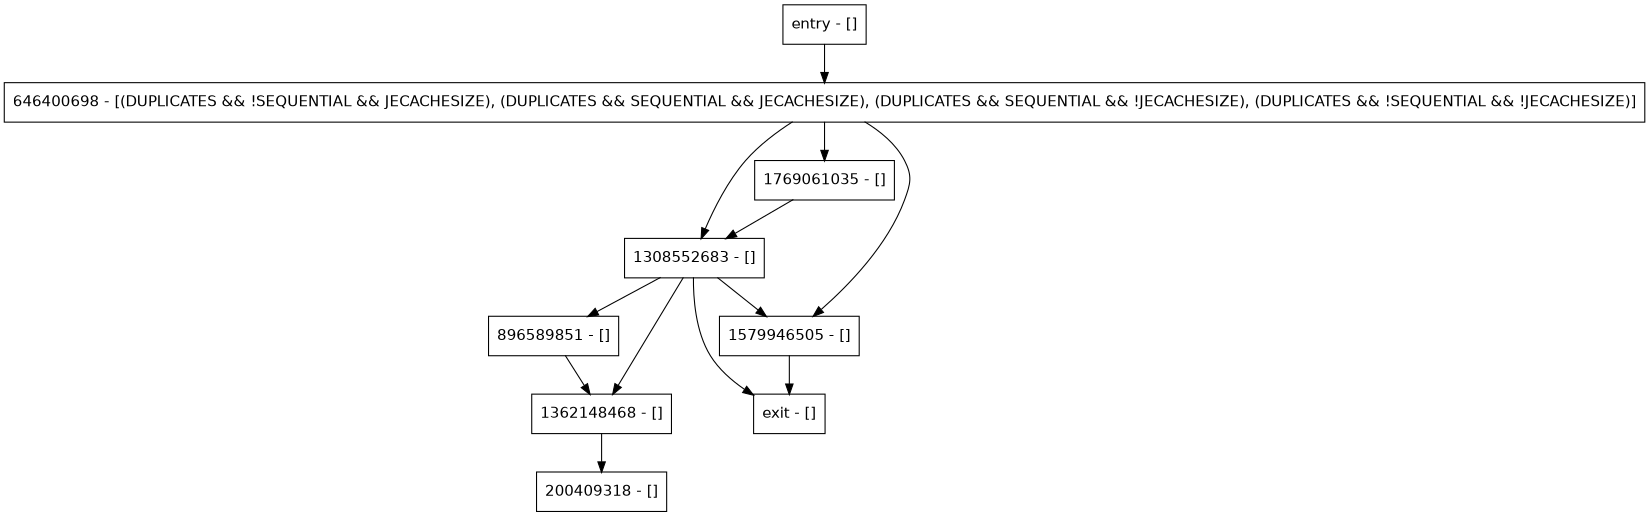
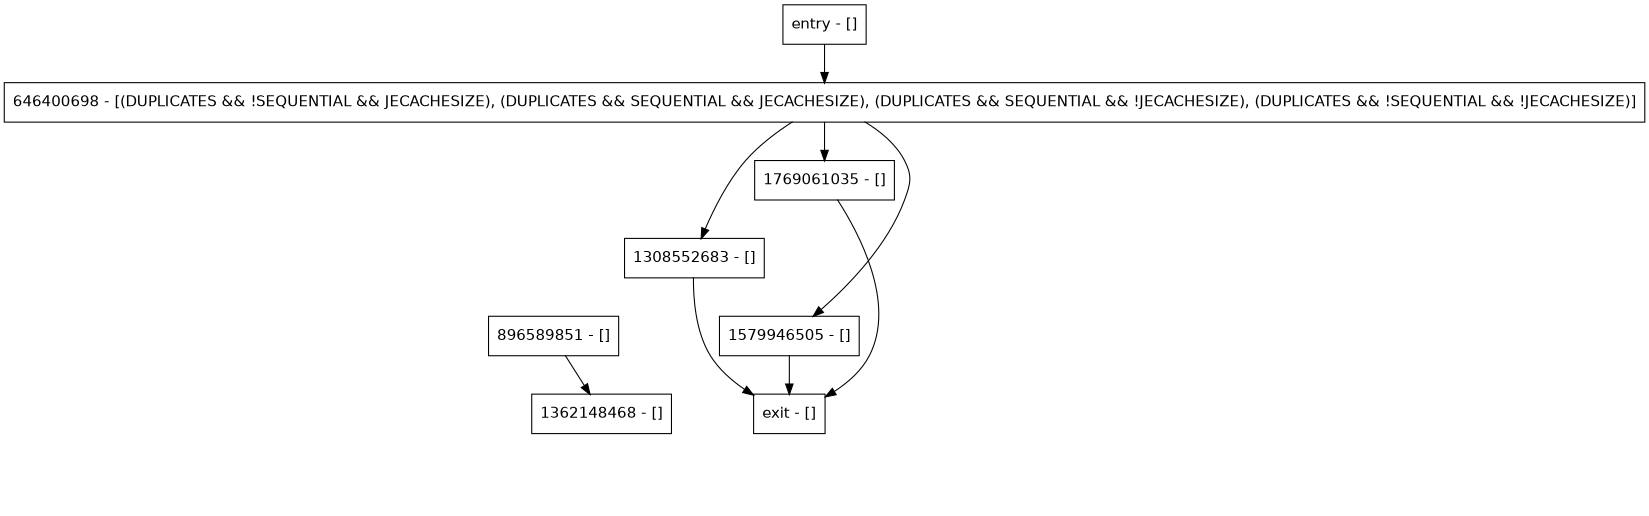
(764, 216) -> (877, 299)
(629, 294) -> none
(738, 294) -> none
(651, 331) -> none
(602, 492) -> none
